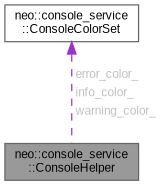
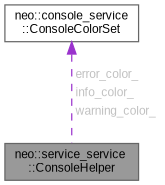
(72, 162) -> (72, 162)
